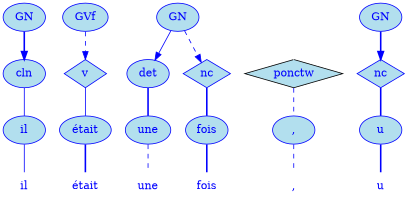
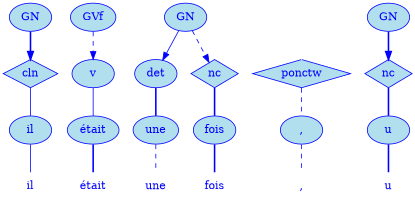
(24, 74) -> (30, 74)
(85, 74) -> (93, 74)
(294, 74) -> (302, 74)
